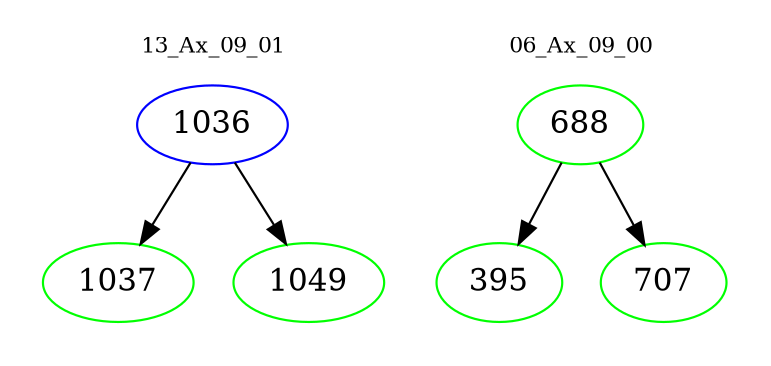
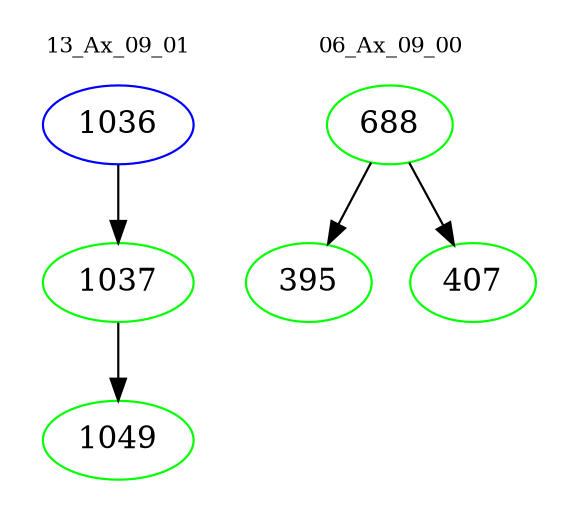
(254, 194) -> (118, 351)
(664, 283) -> (473, 283)
